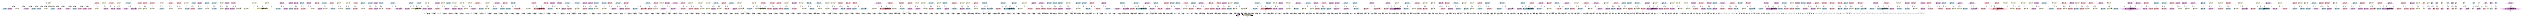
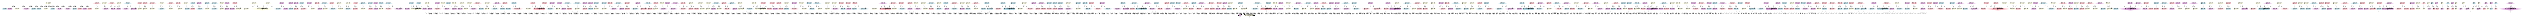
none -> (638, 3)
